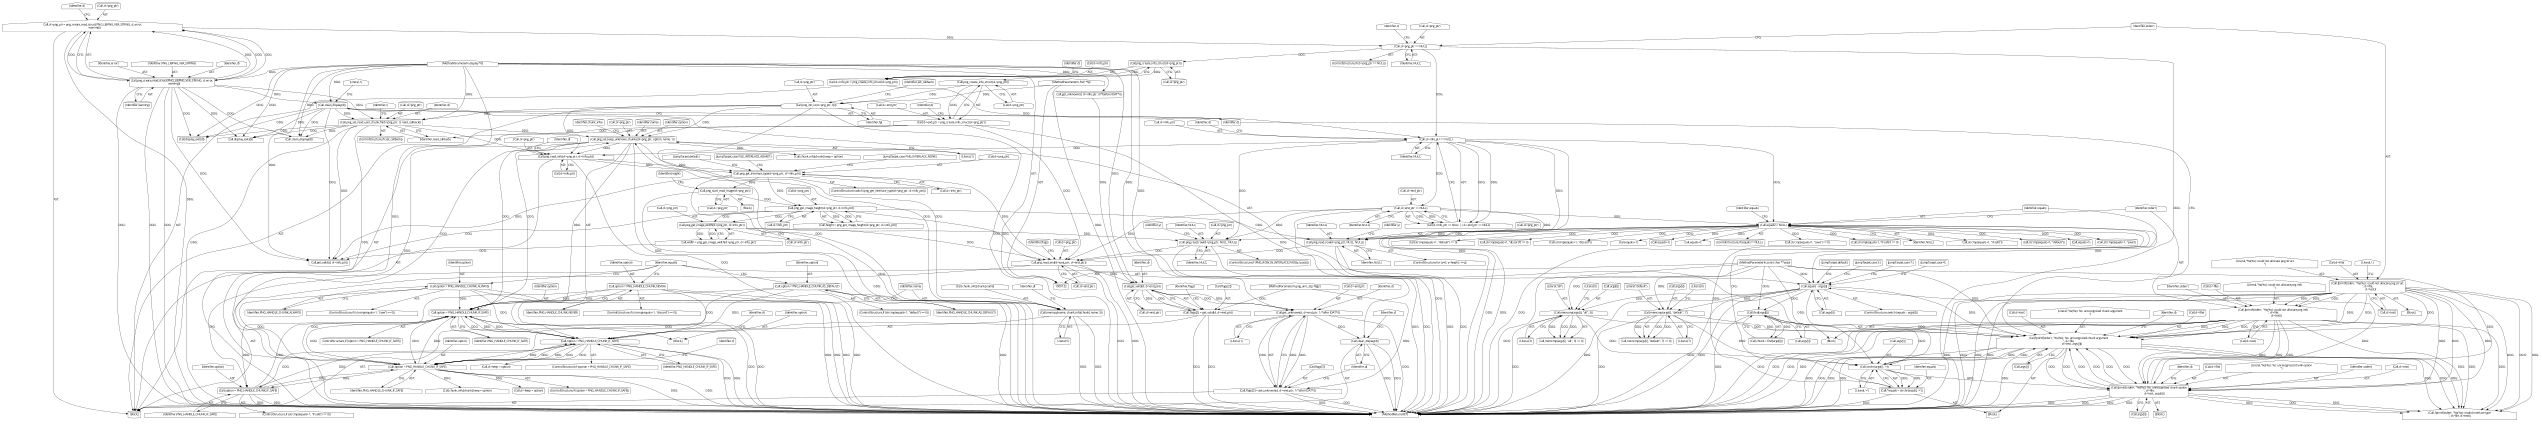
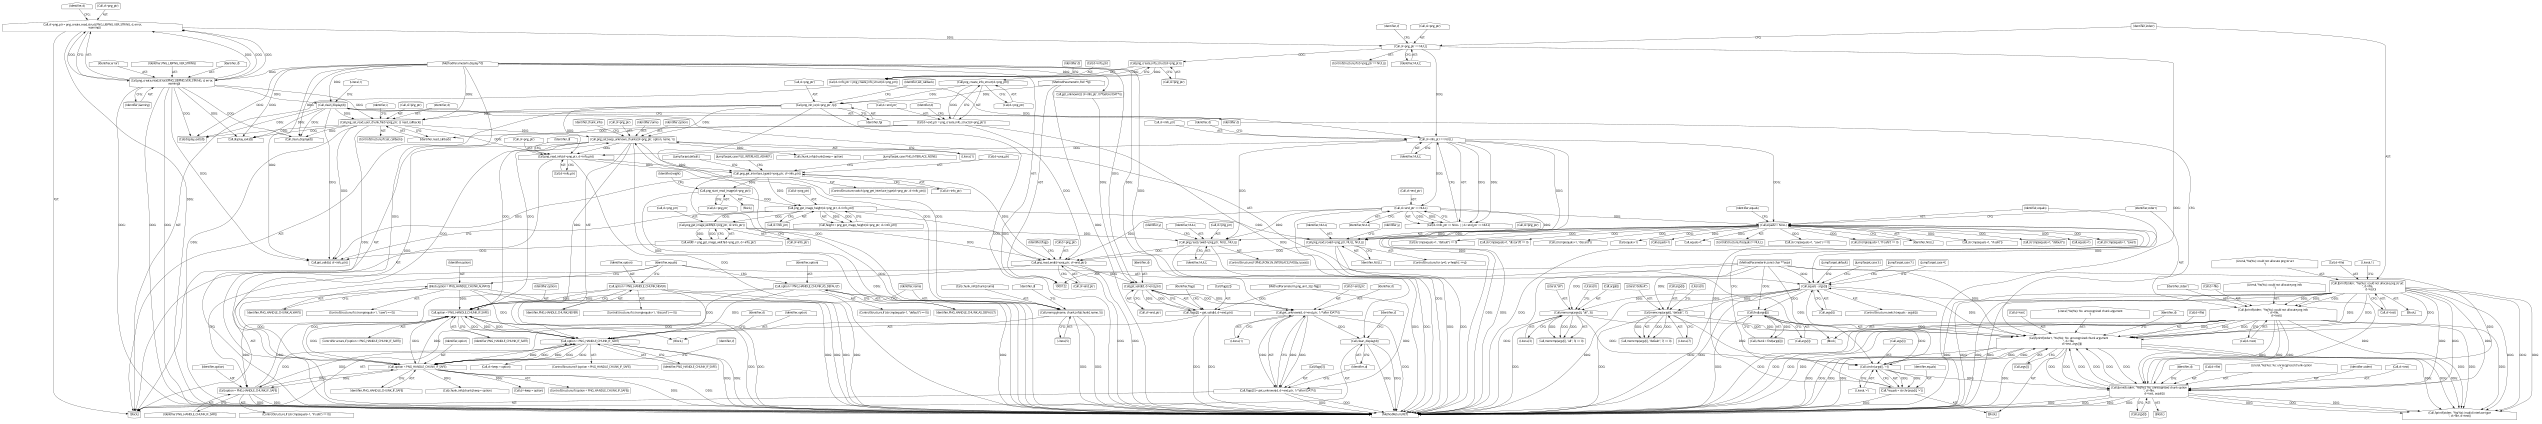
(469, 234) -> (469, 234)
(460, 286) -> (460, 286)
